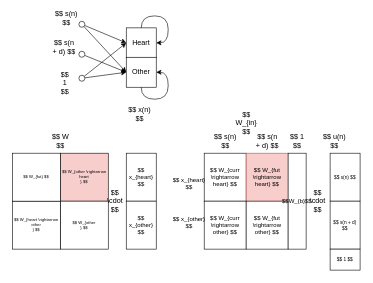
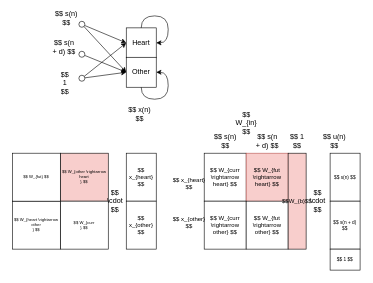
(61, 141) -> none
(297, 201) -> (297, 201)
(84, 225) -> (84, 225)
